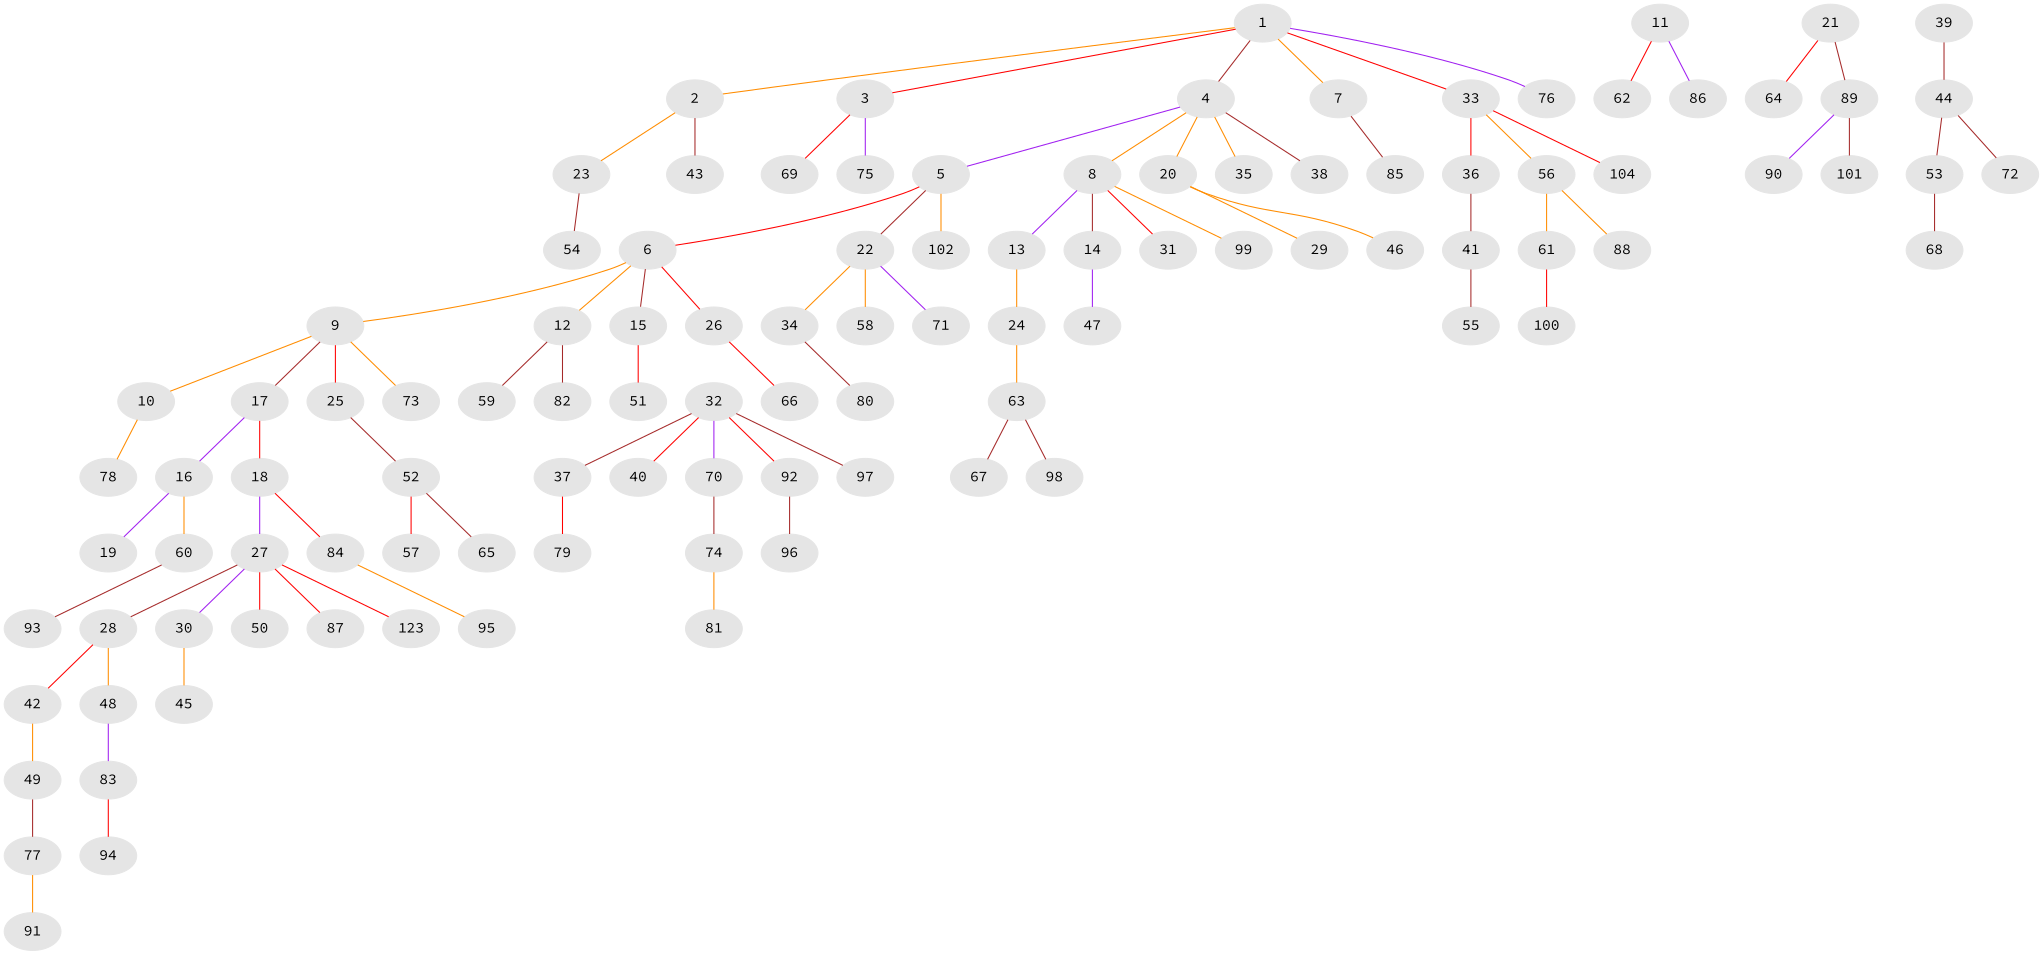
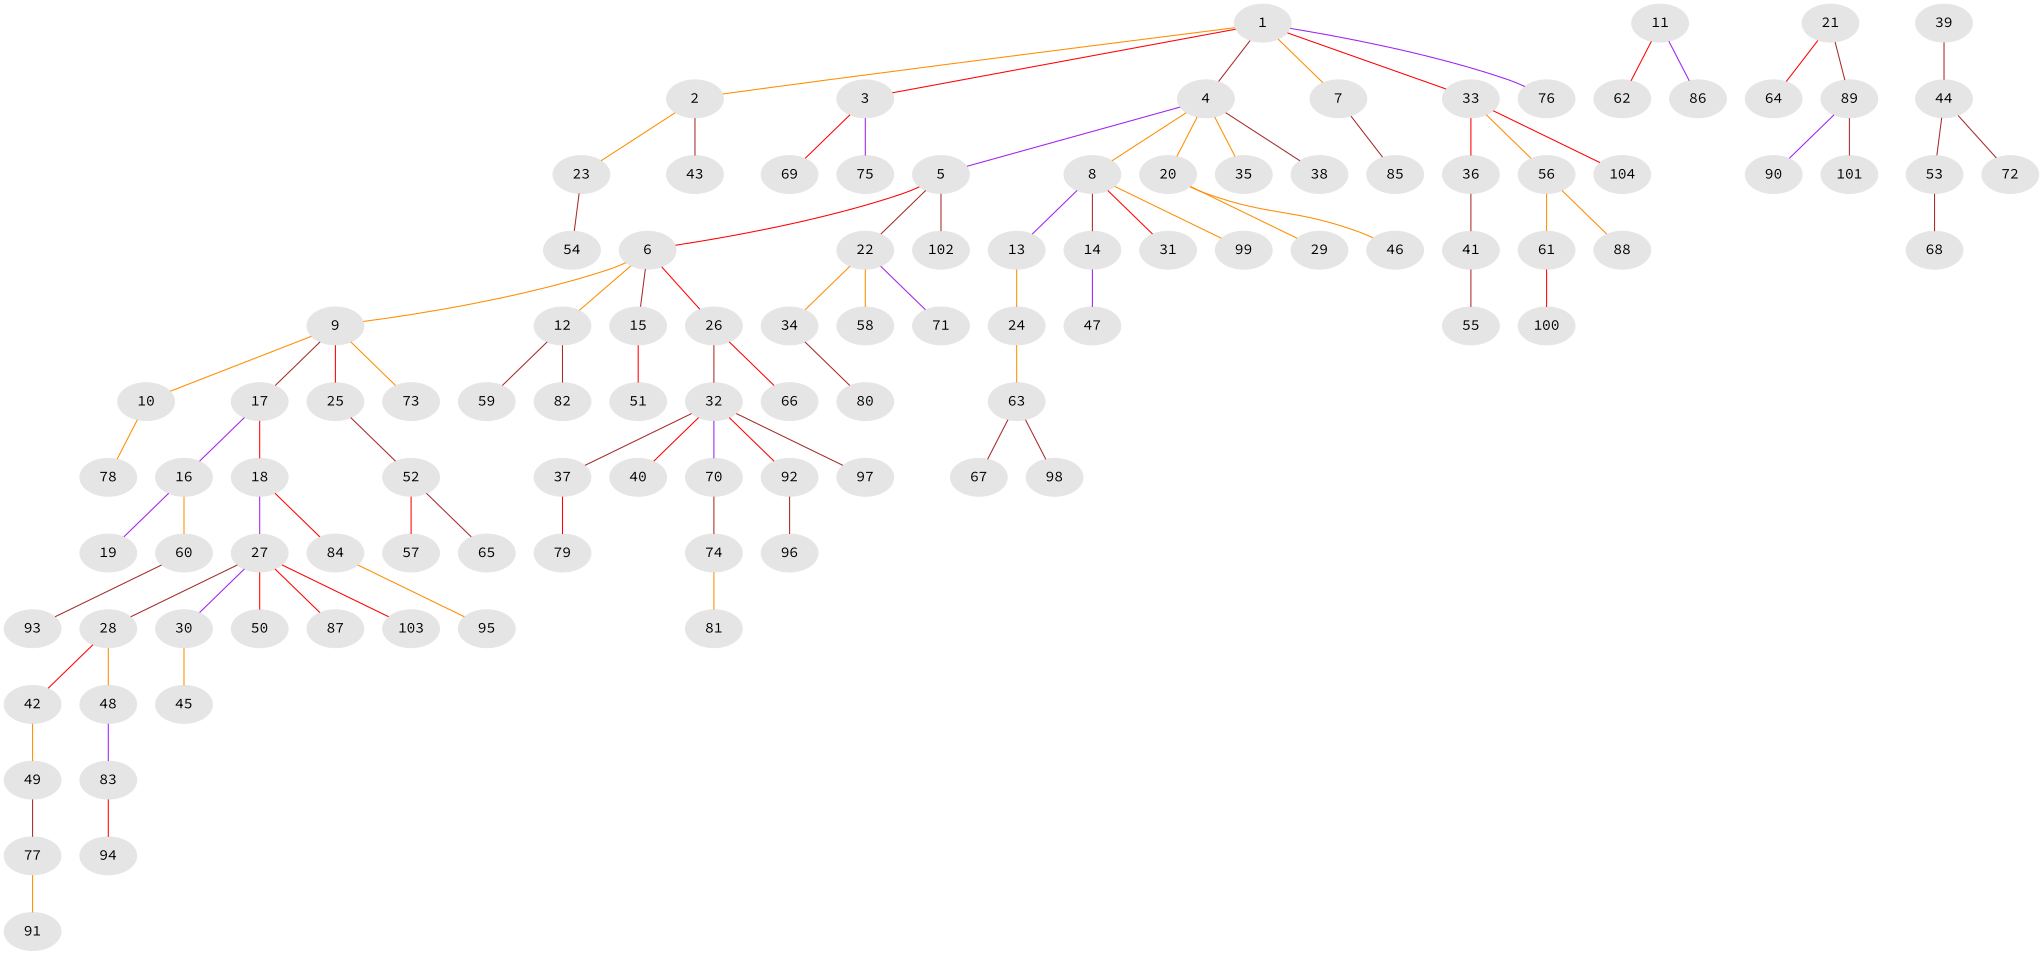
(941, 212) -> (941, 212)
none -> (714, 364)
(411, 629) -> (411, 629)
